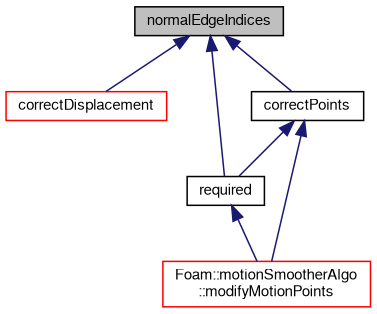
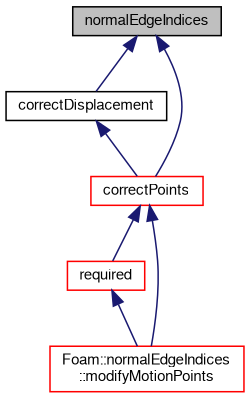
(86, 106) -> (86, 106)
(308, 106) -> (147, 191)
(218, 114) -> none
none -> (121, 155)
(226, 191) -> (106, 276)
(267, 284) -> (147, 369)
